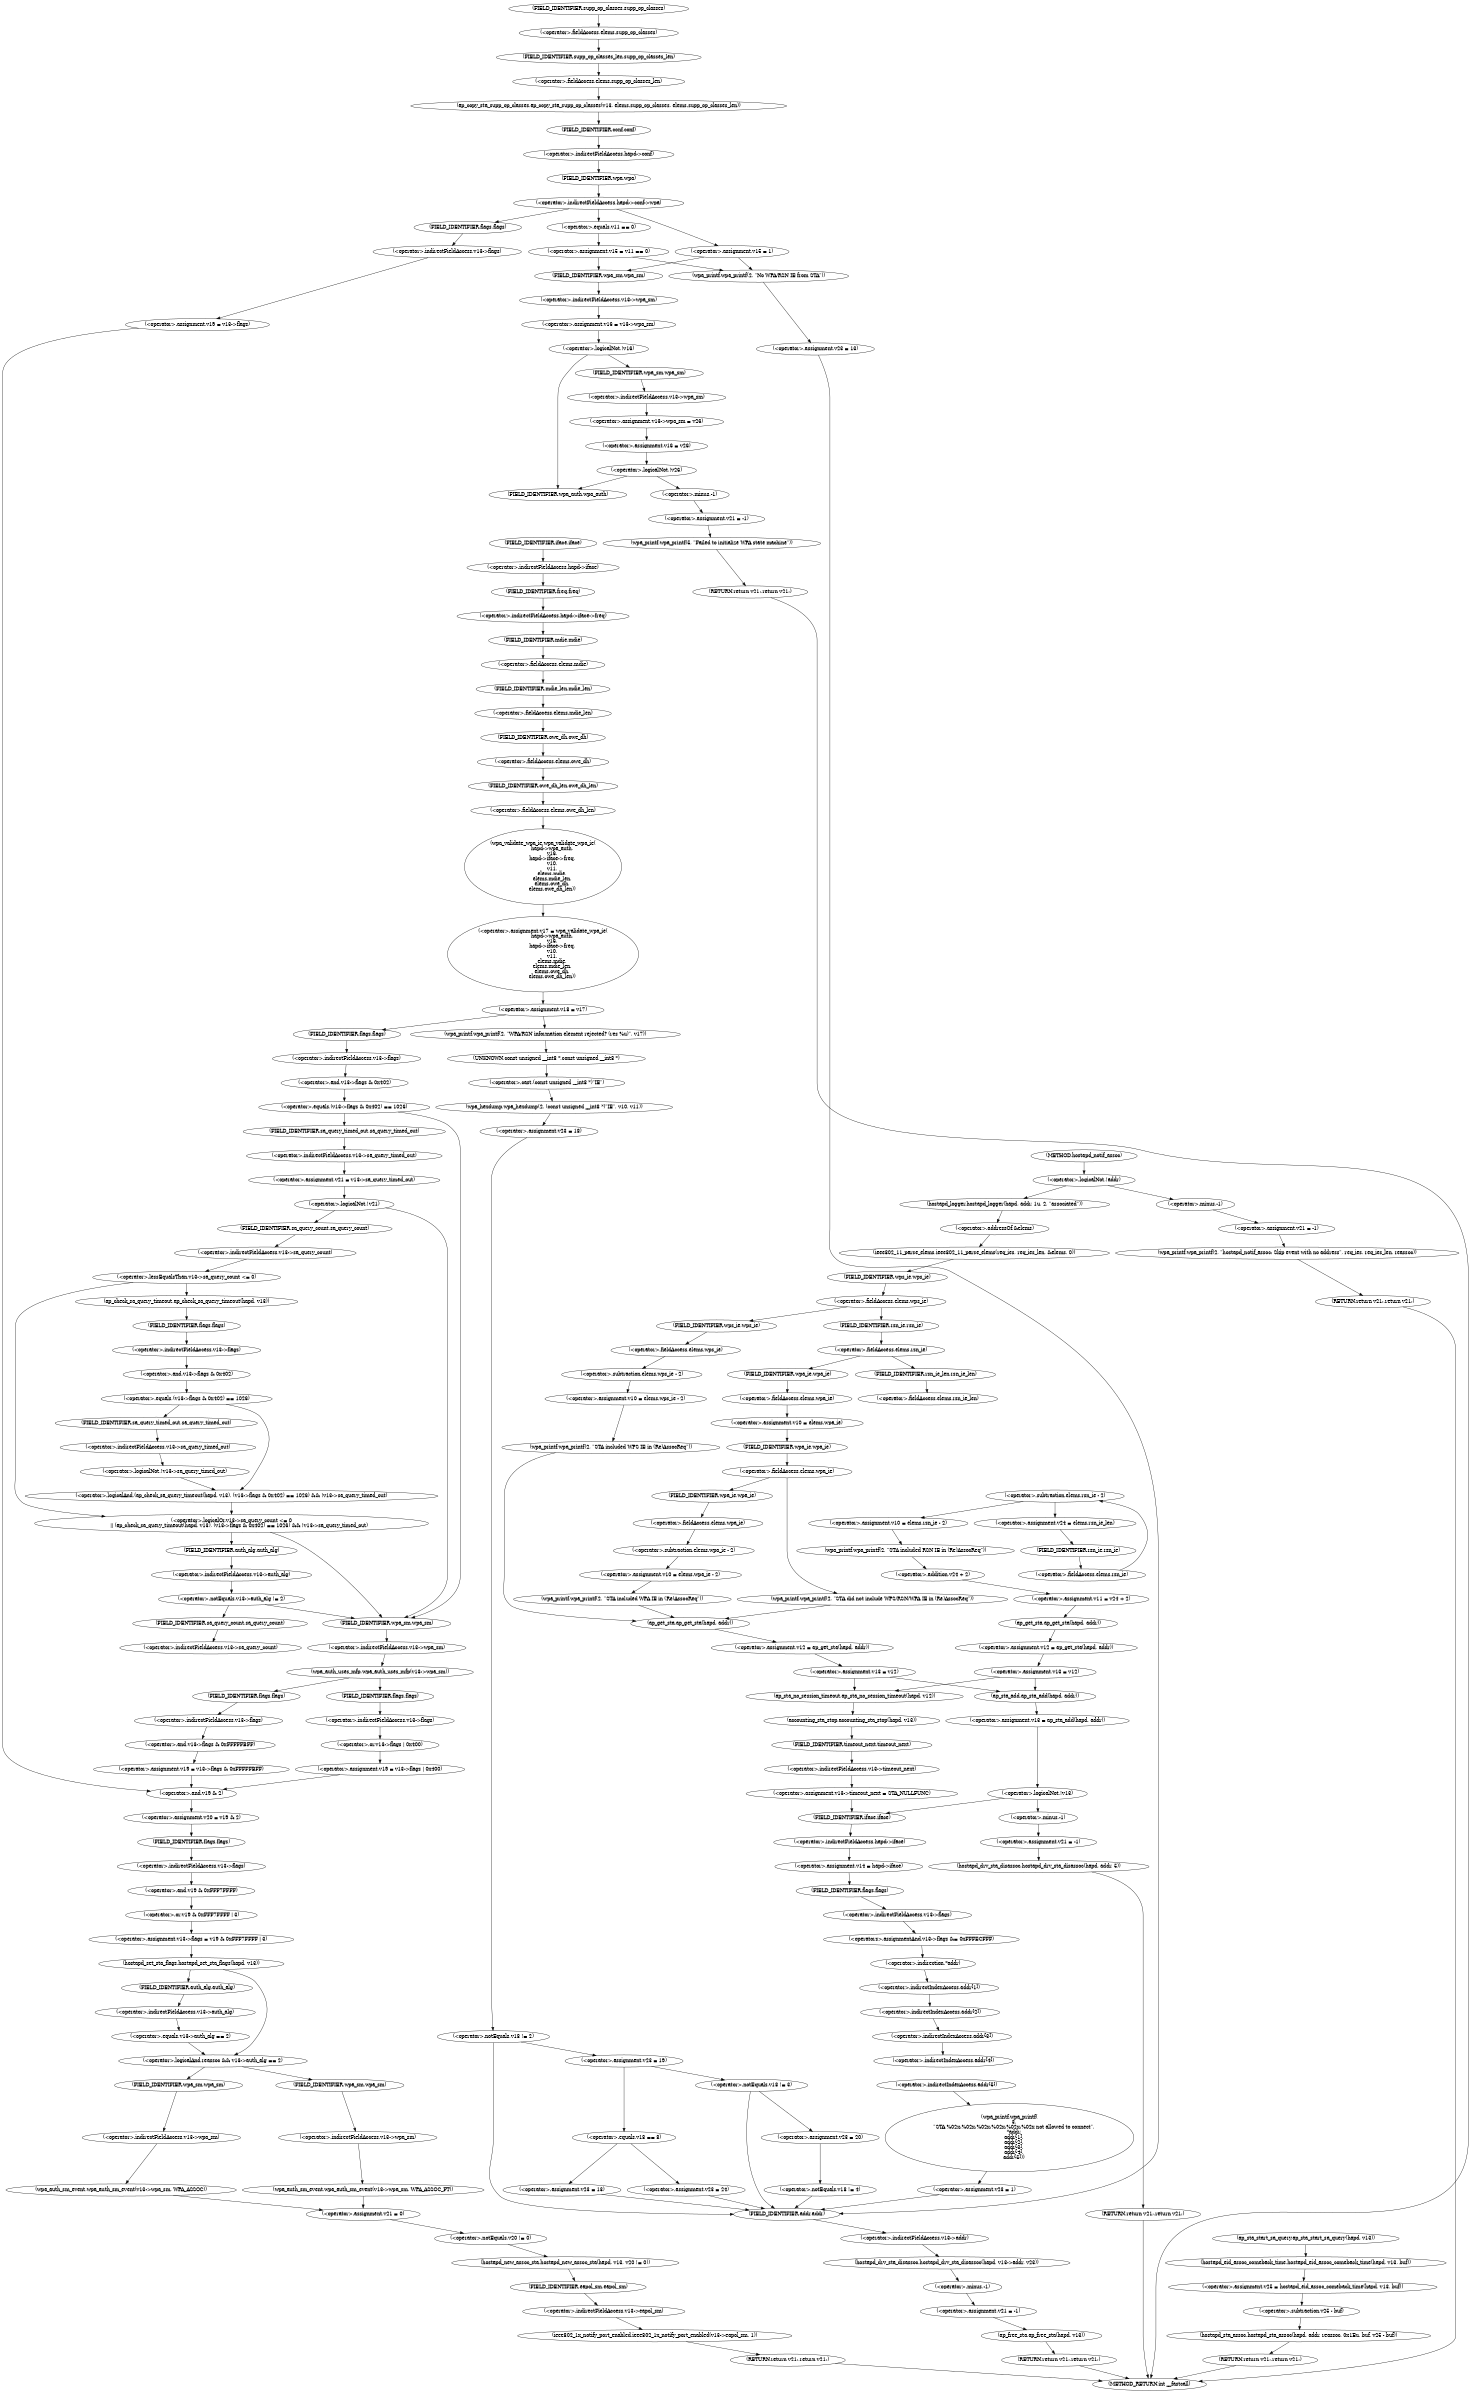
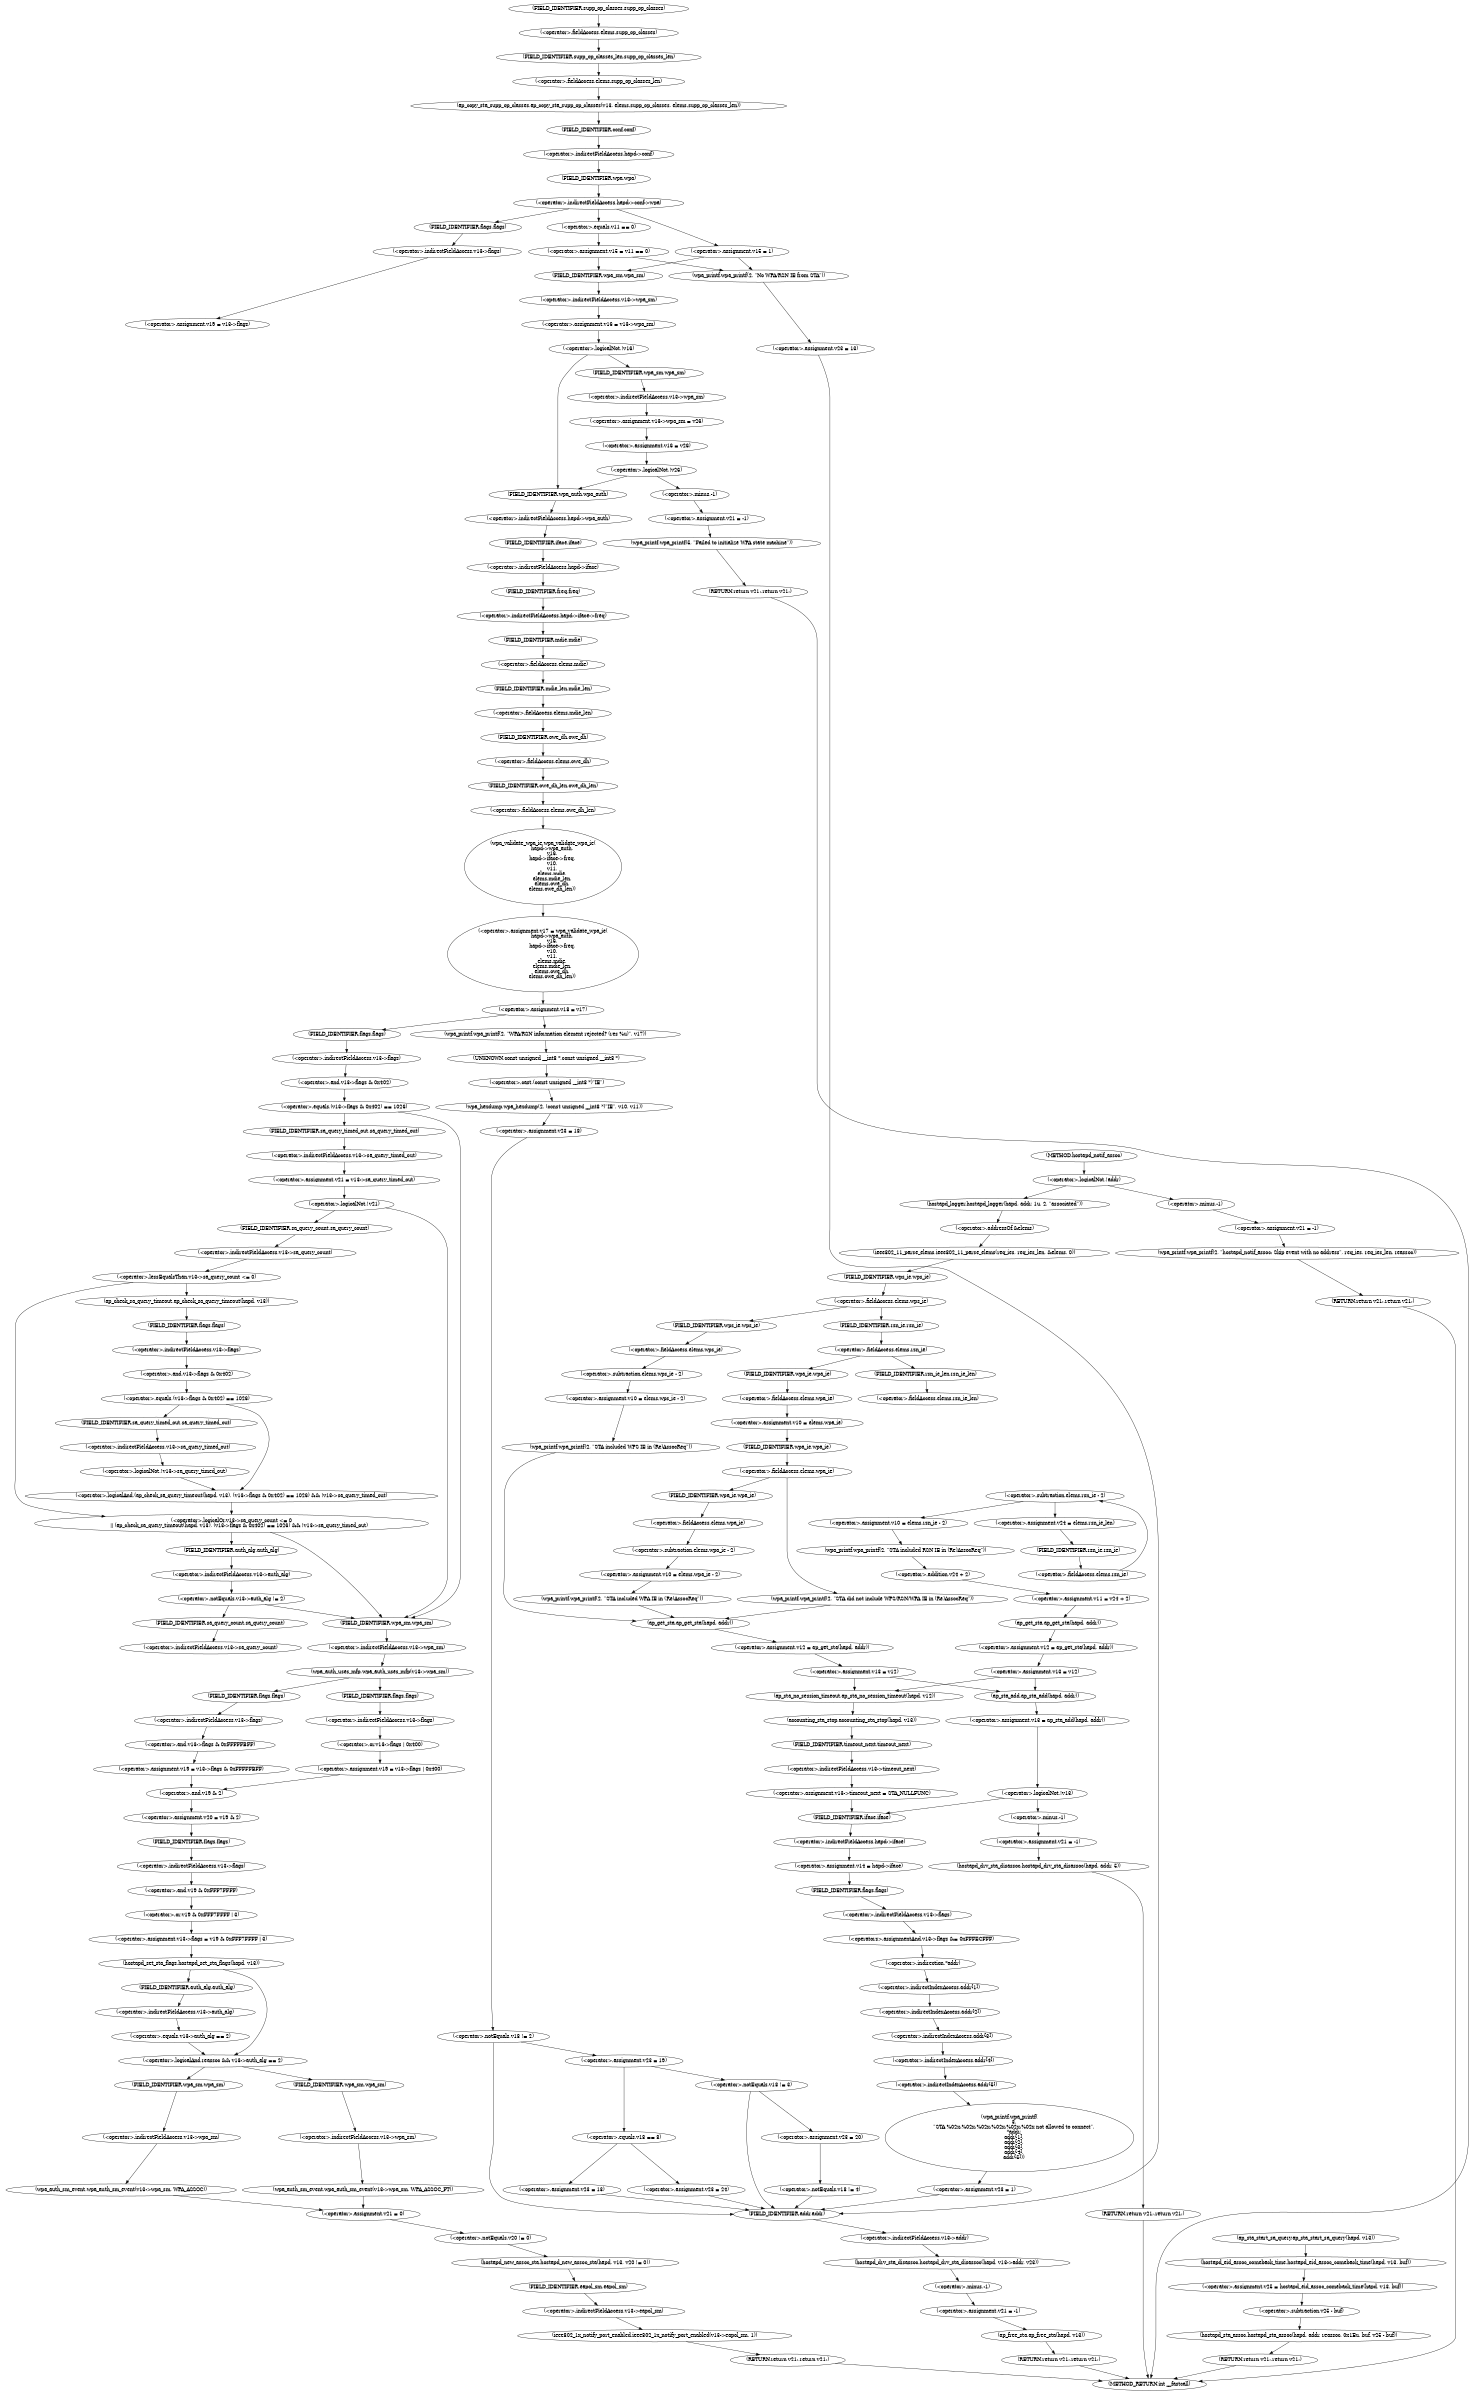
none -> (548, 519)
(3, 1063) -> none
none -> (945, 2071)
